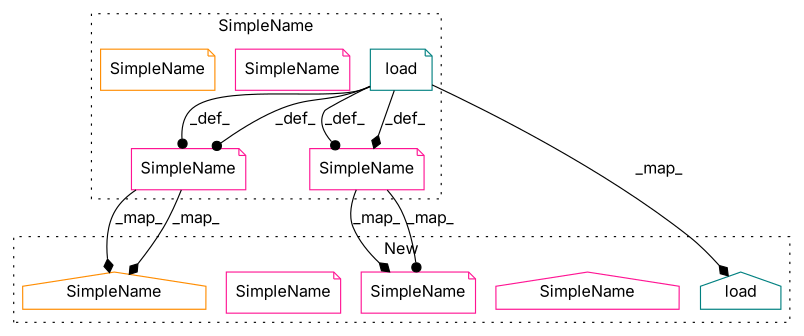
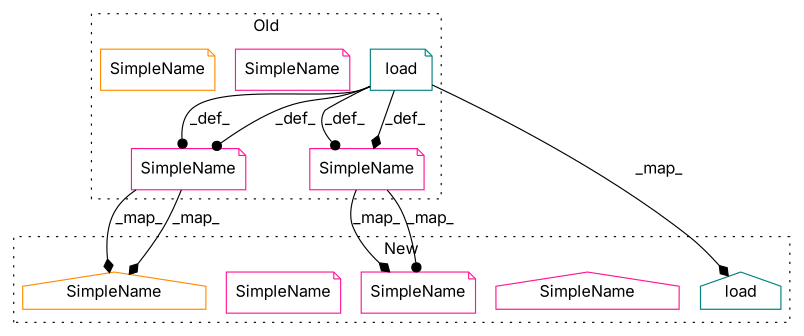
(266, 27) -> (266, 27)
